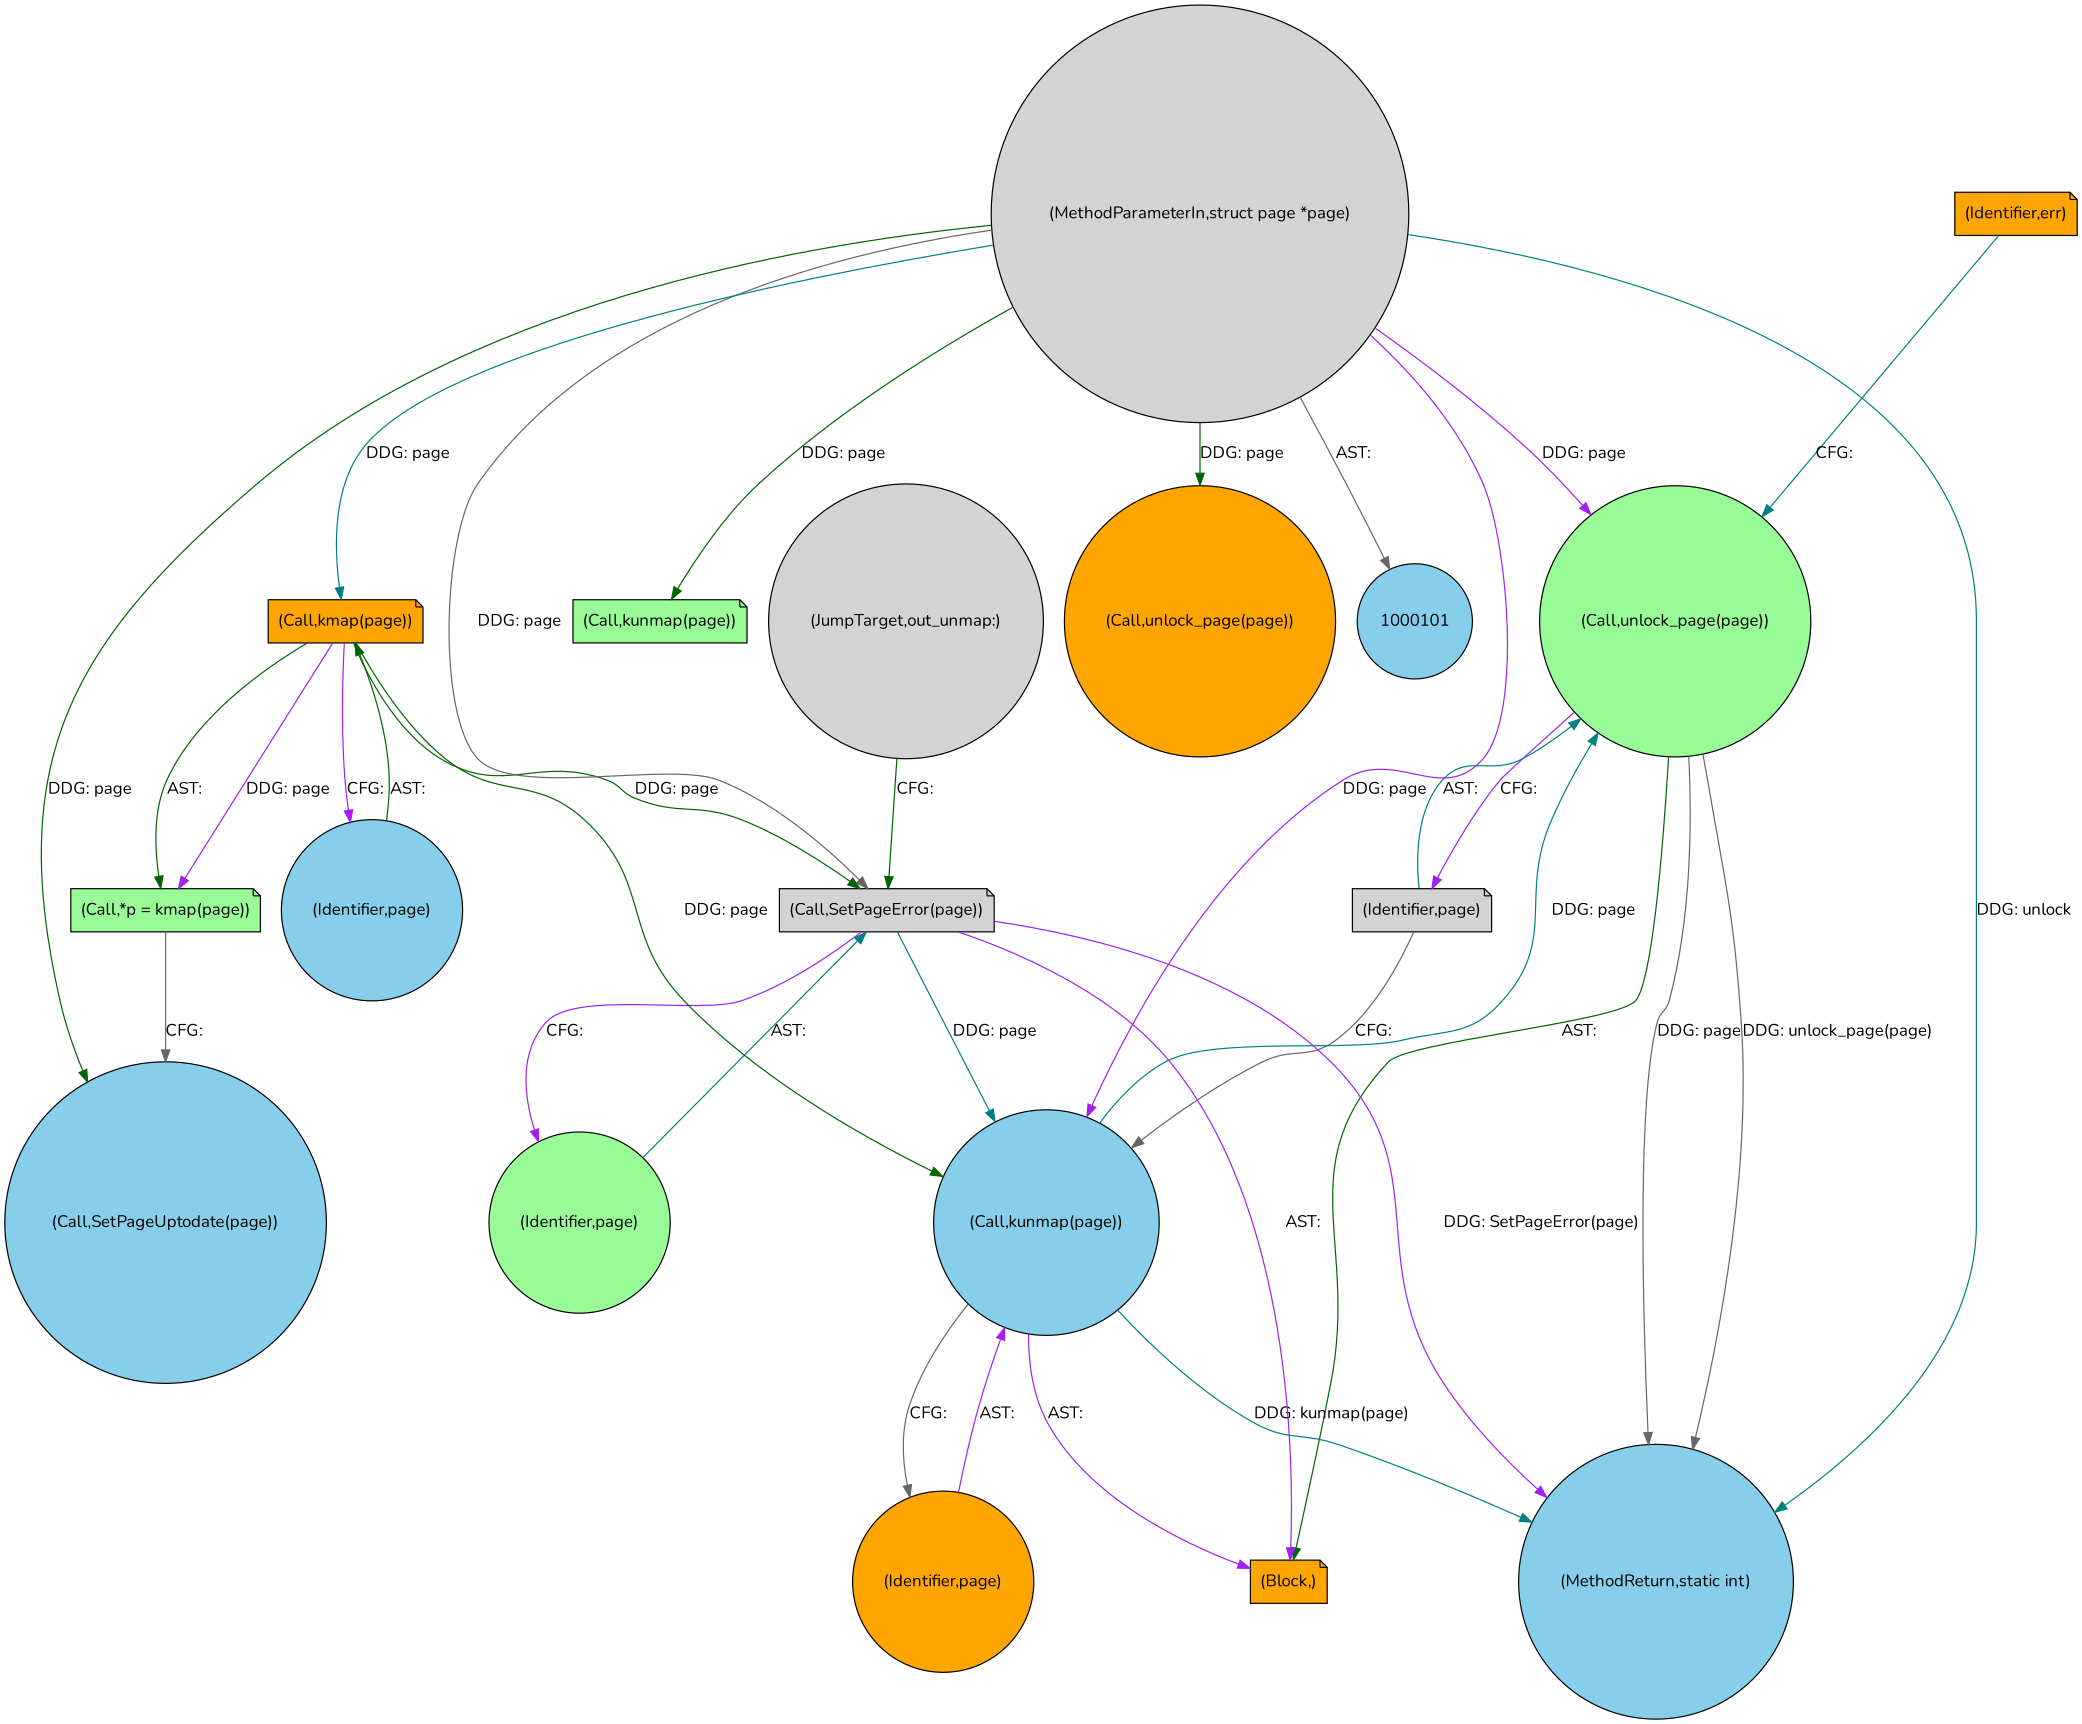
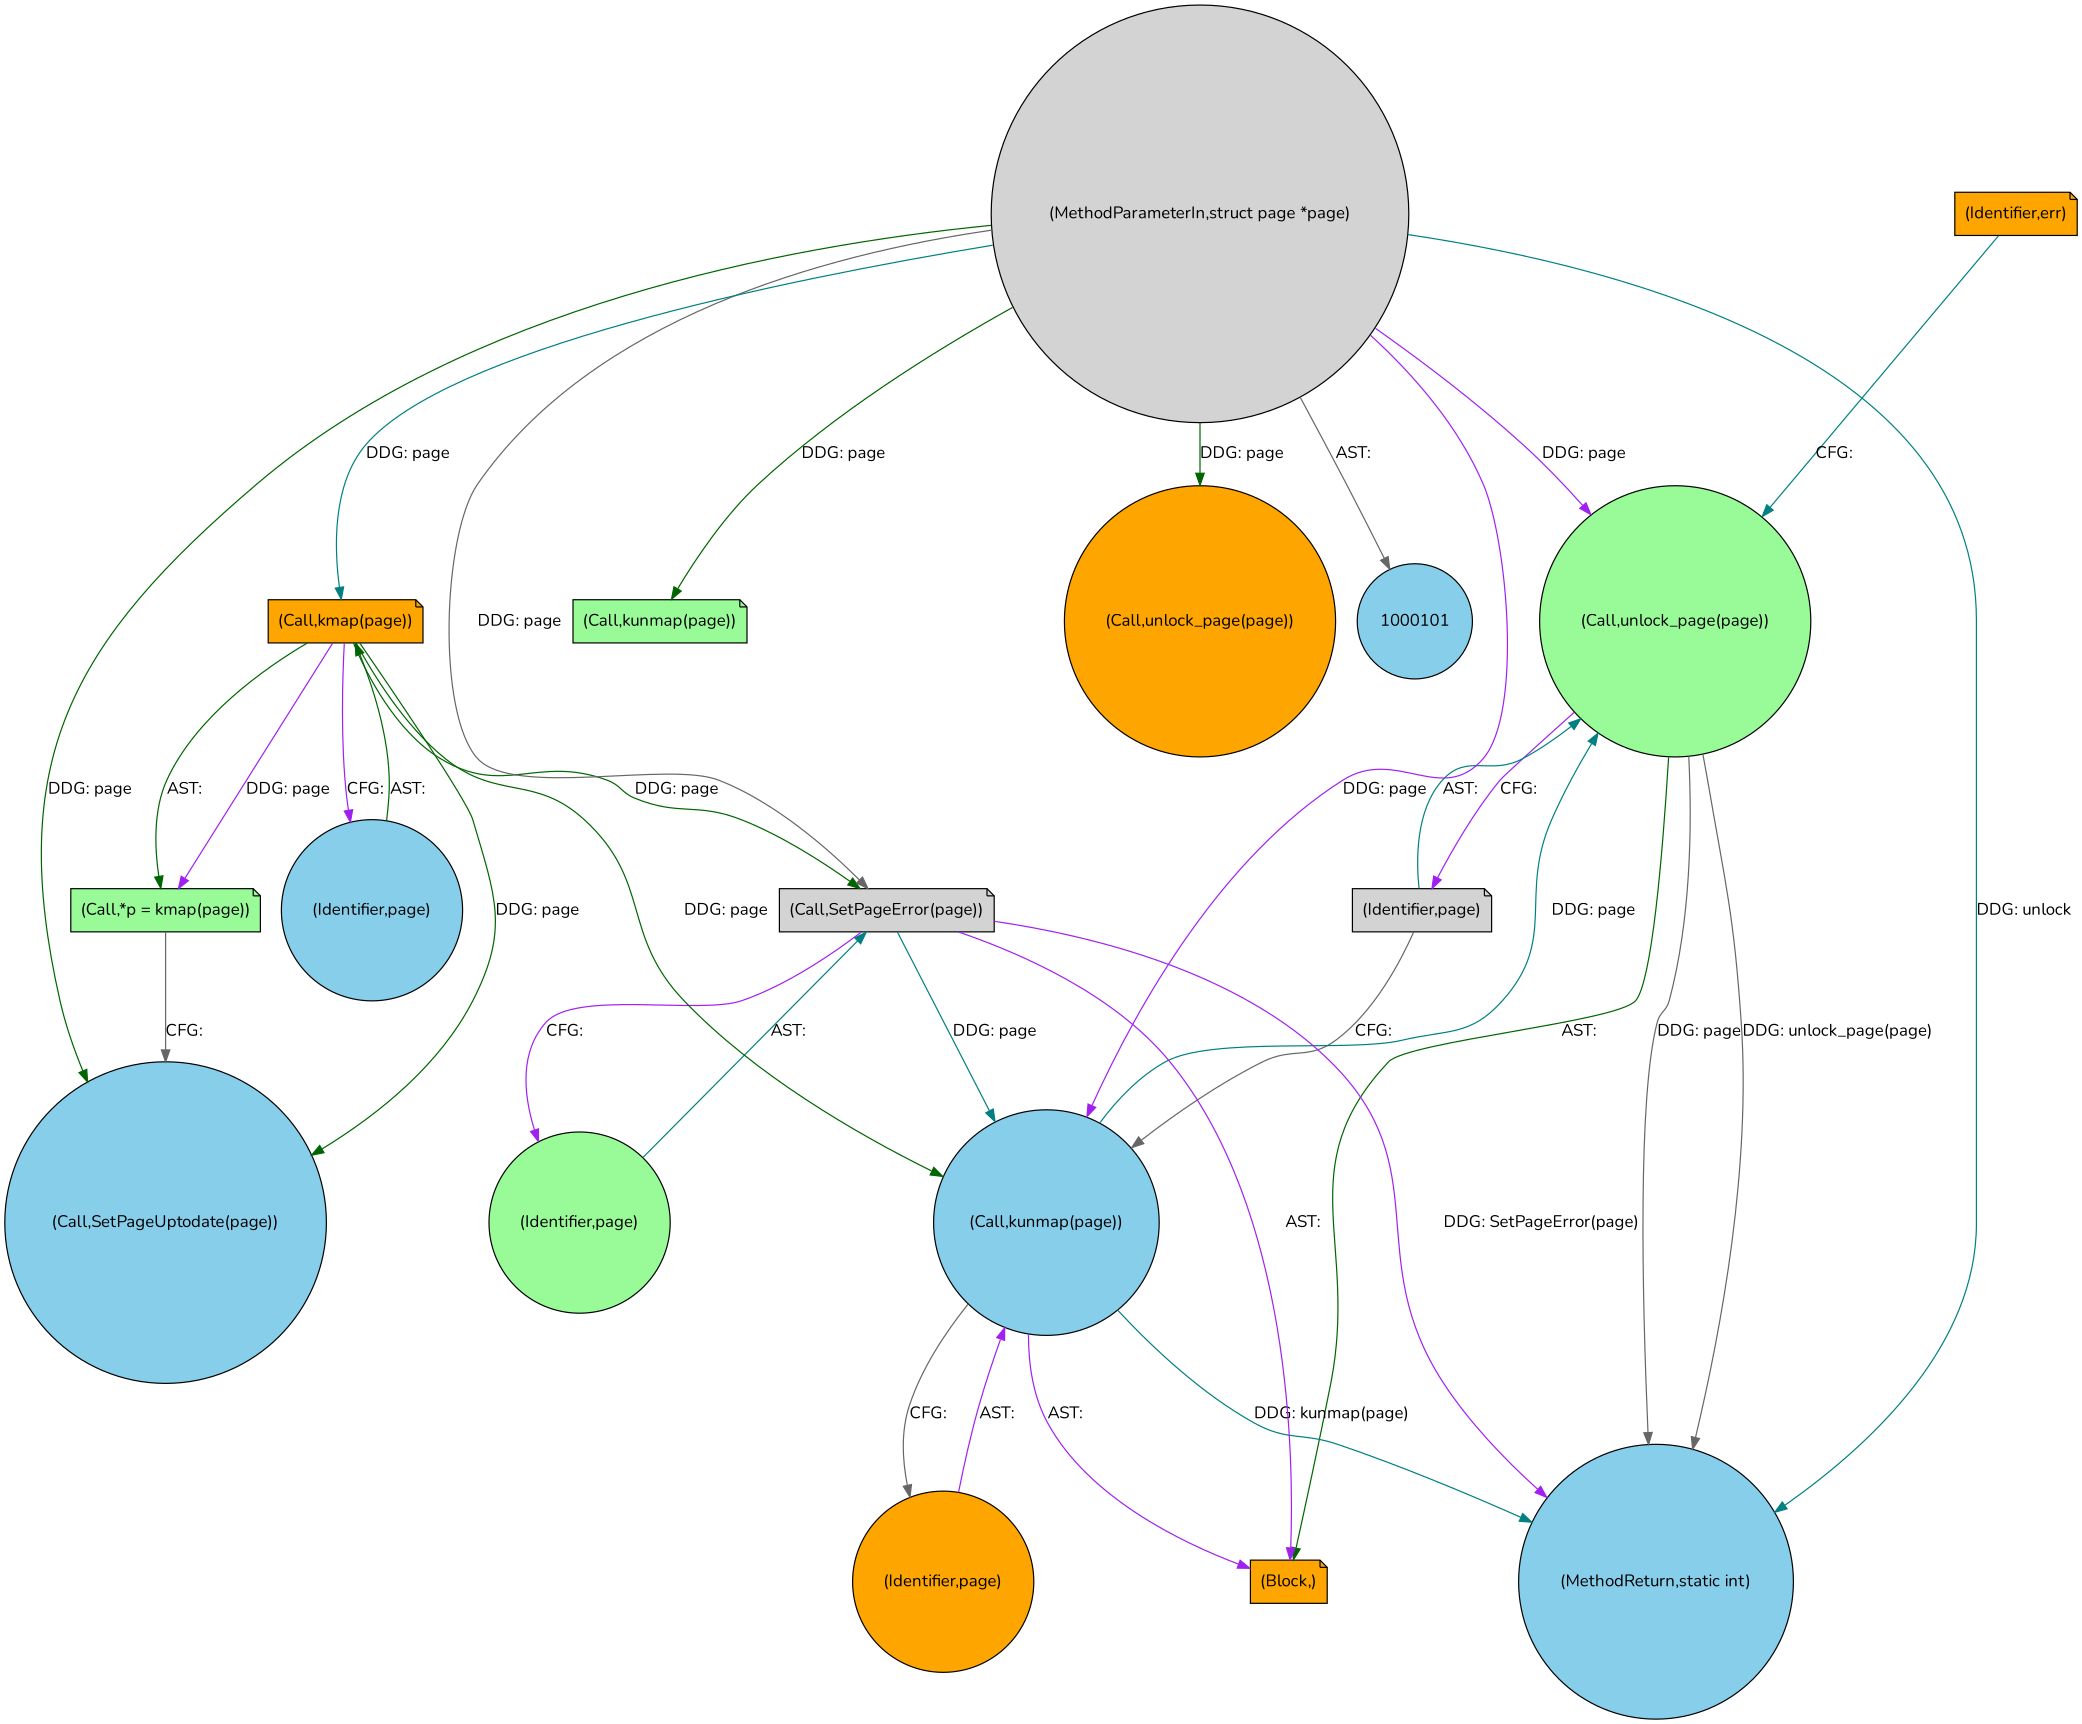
(906, 621) -> none
none -> (495, 913)
